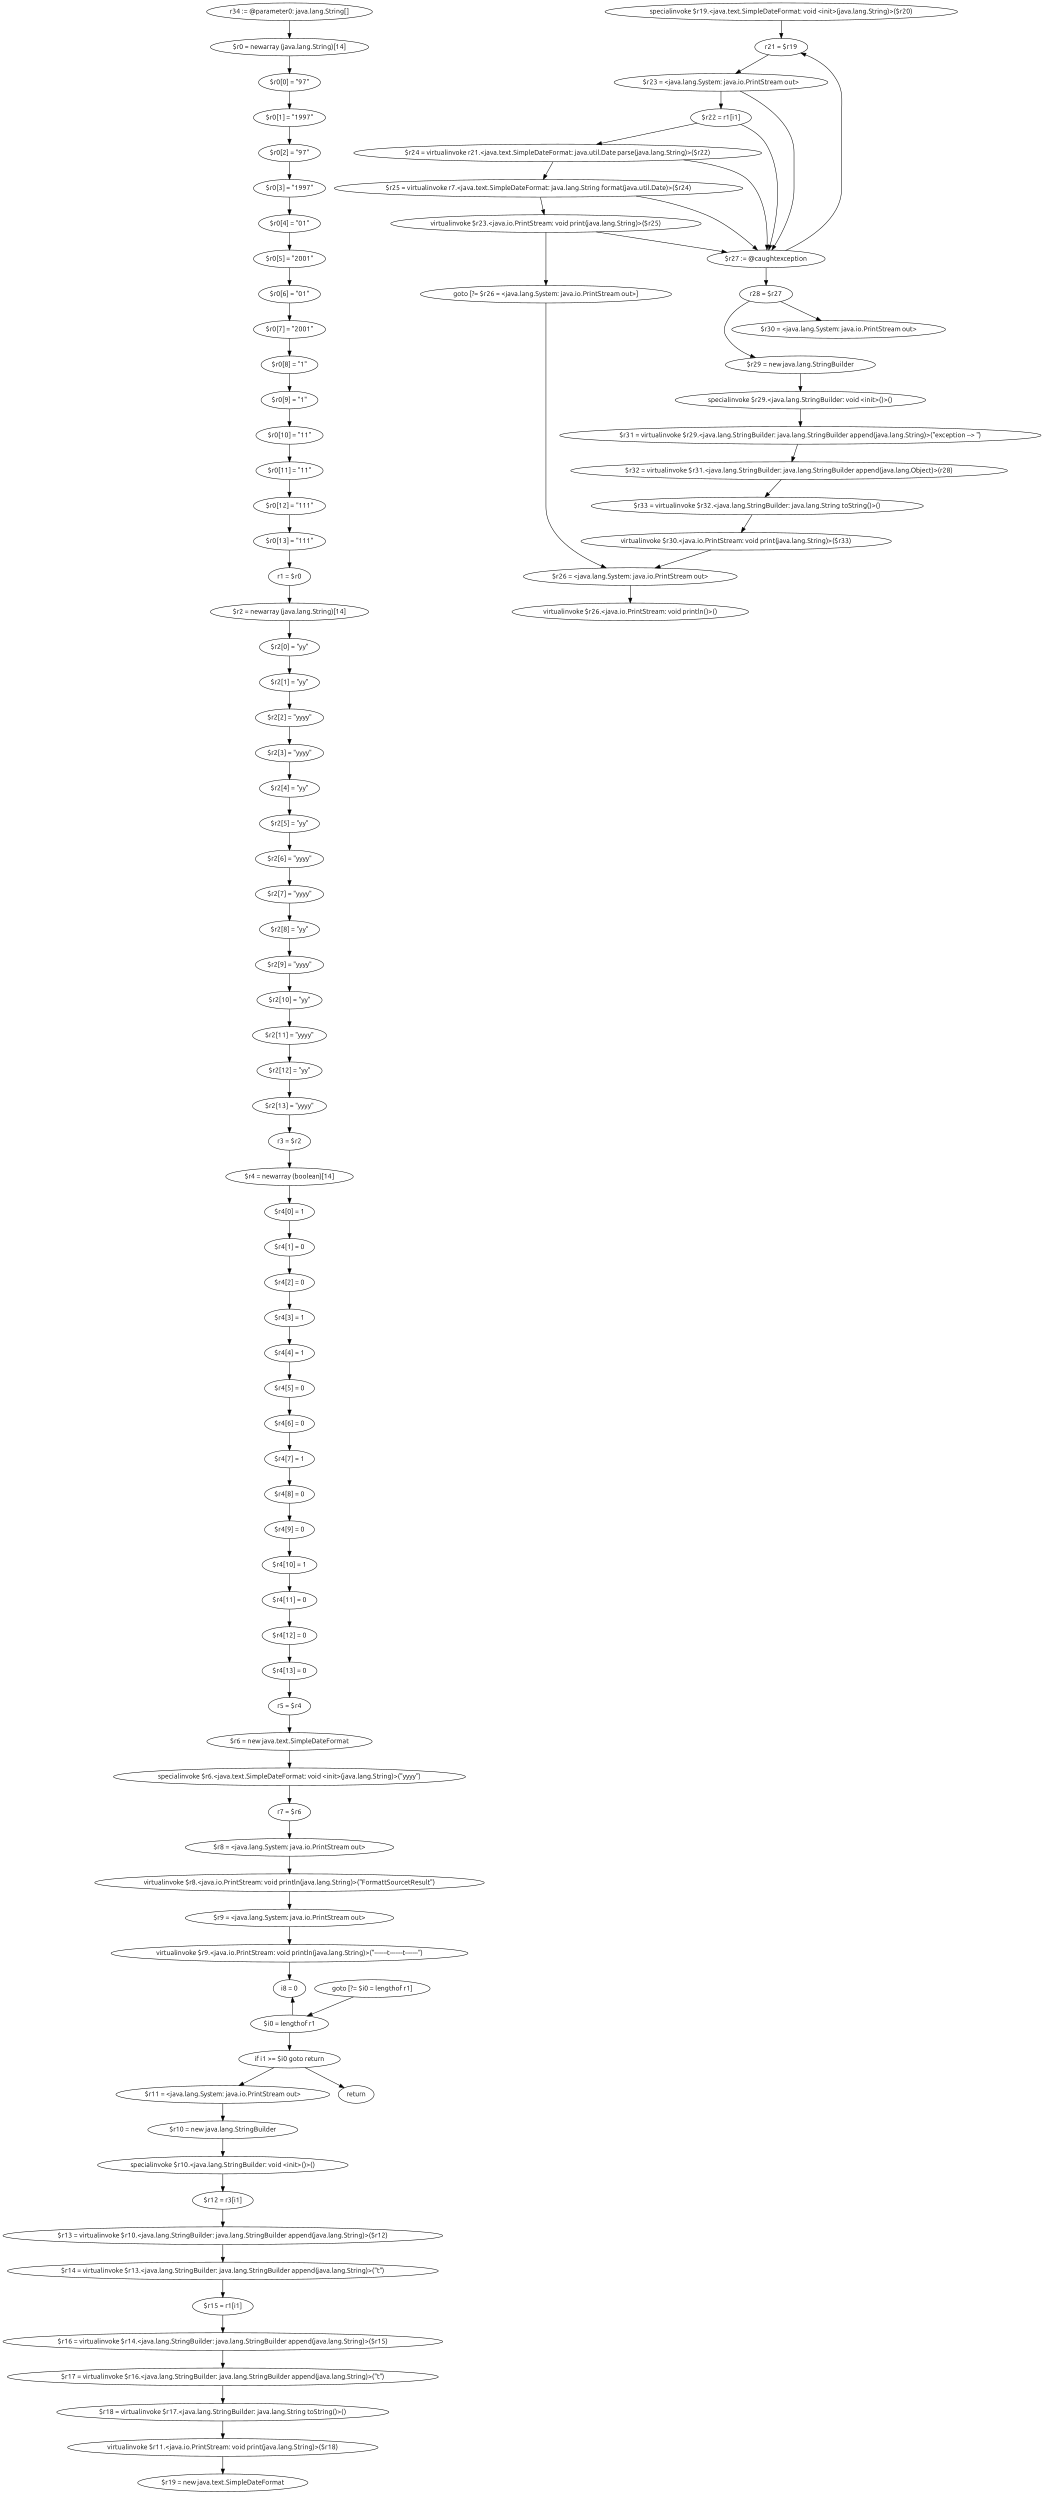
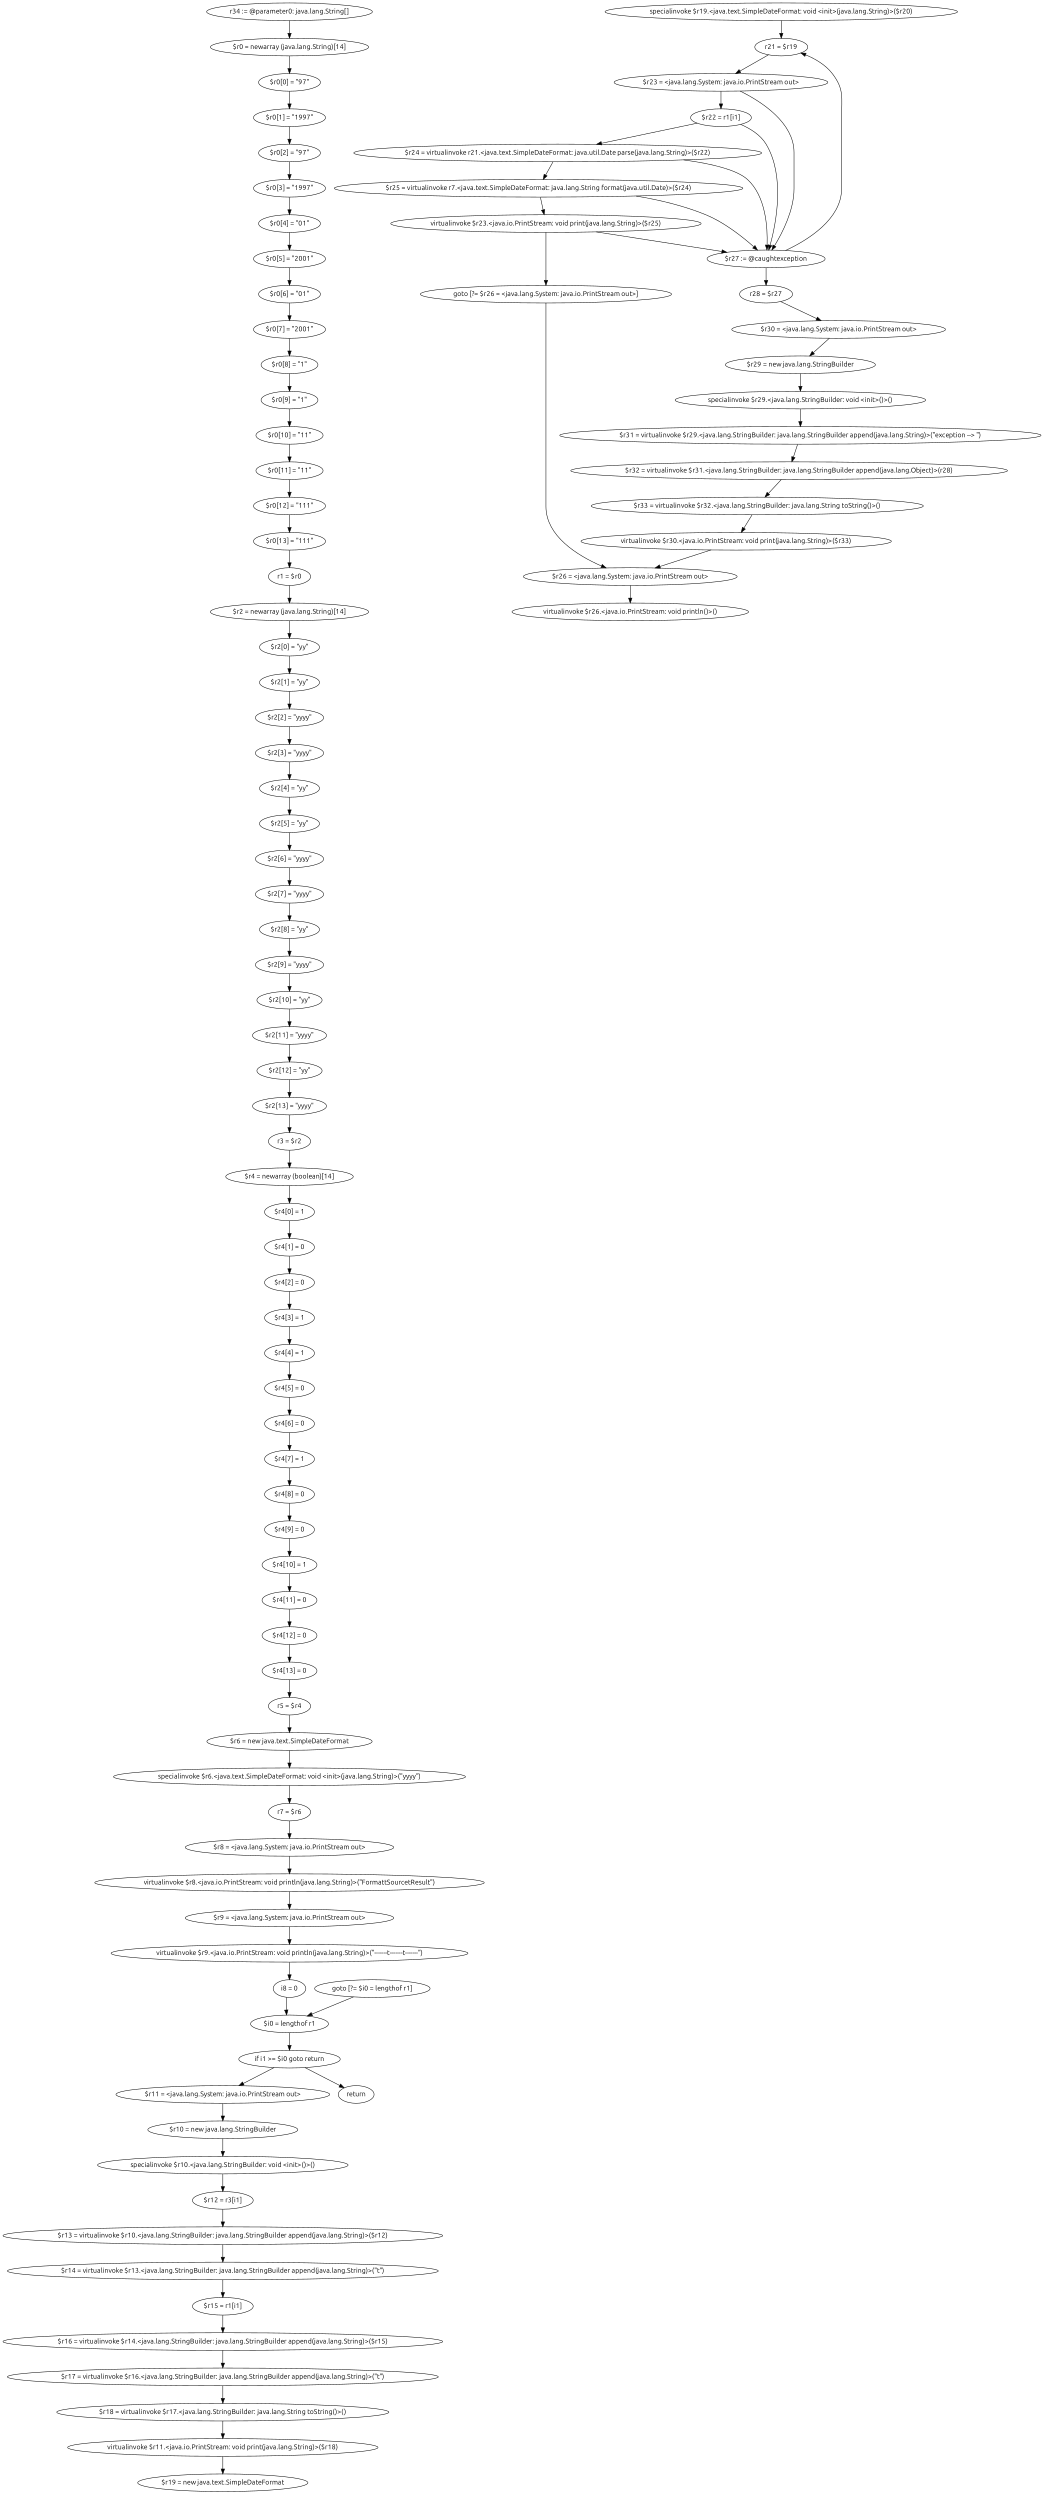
(724, 329) -> (821, 345)
(293, 2009) -> (286, 2004)
